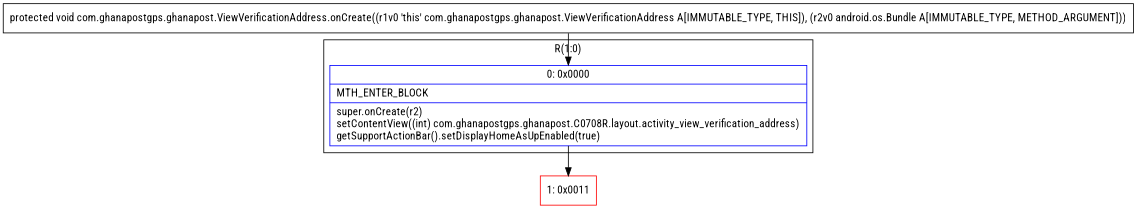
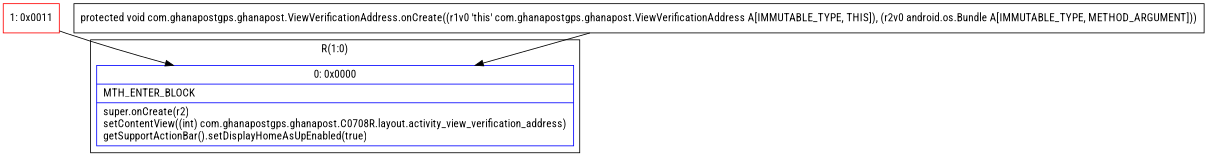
(568, 158) -> (112, 48)
